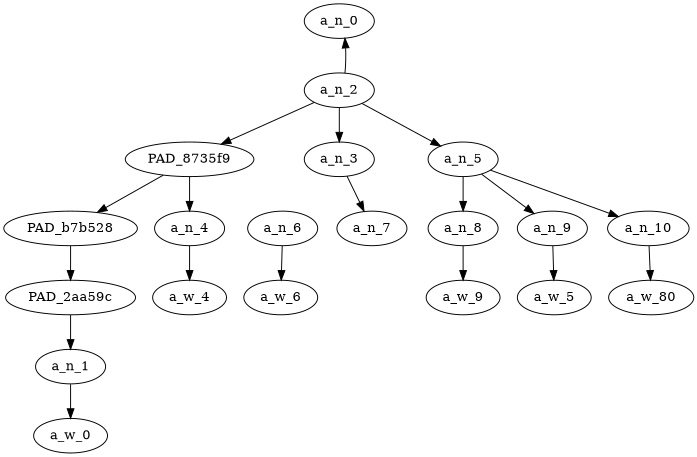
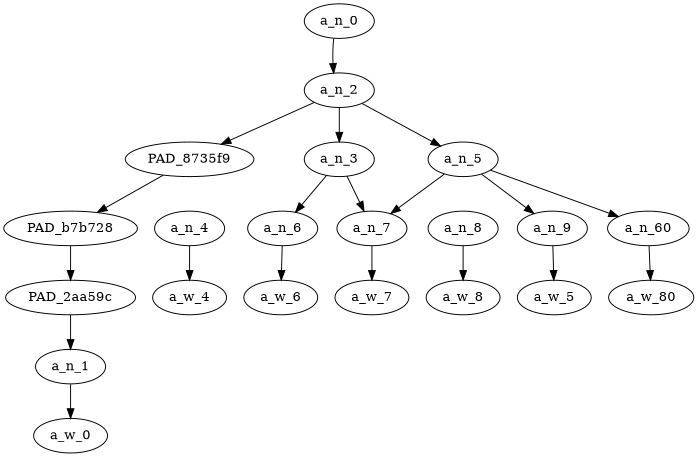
(346, 61) -> (333, 51)
(190, 189) -> none
(463, 189) -> (421, 191)
none -> (314, 190)
(71, 228) -> (71, 228)
(648, 228) -> (648, 228)
none -> (372, 298)
(463, 298) -> (463, 298)
